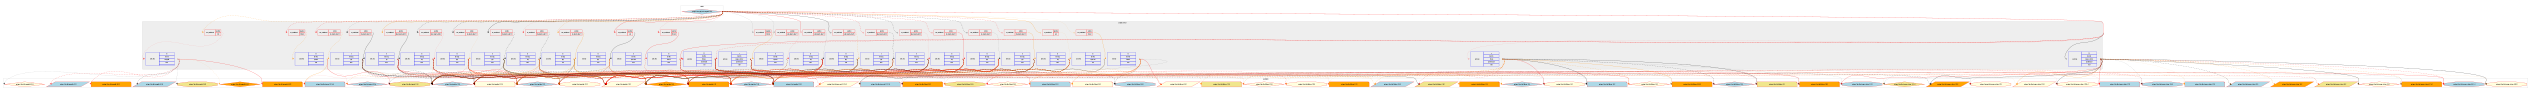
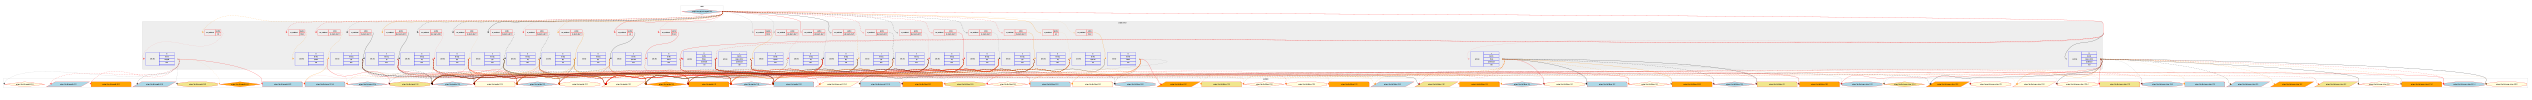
(282, 84) -> (282, 84)
(1178, 84) -> (1178, 84)
(2120, 84) -> (2120, 84)
